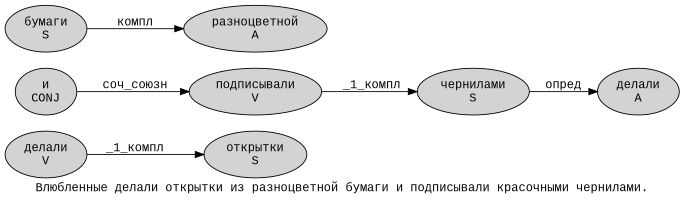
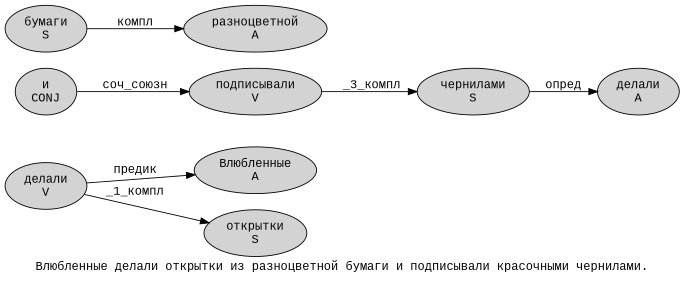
(372, 85) -> (372, 85)
none -> (255, 170)
